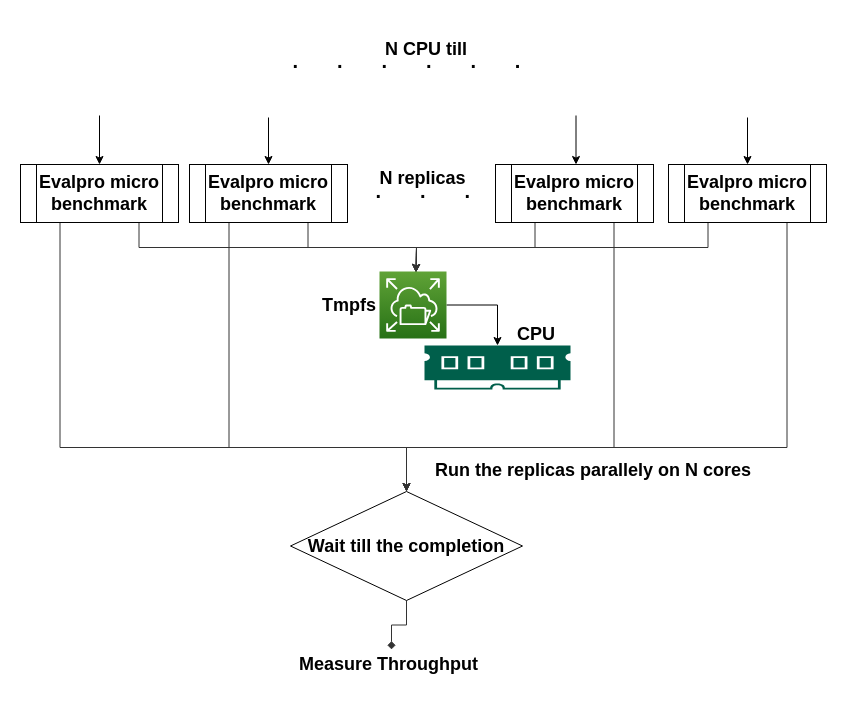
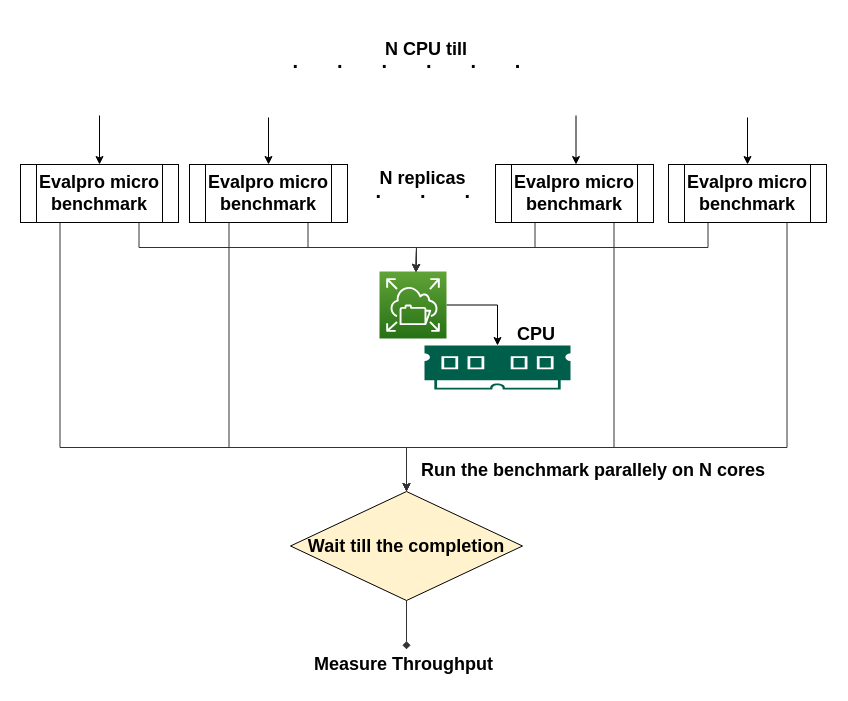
(350, 305) -> none
(594, 471) -> (594, 471)
(407, 546) -> (407, 546)
(392, 665) -> (407, 665)
